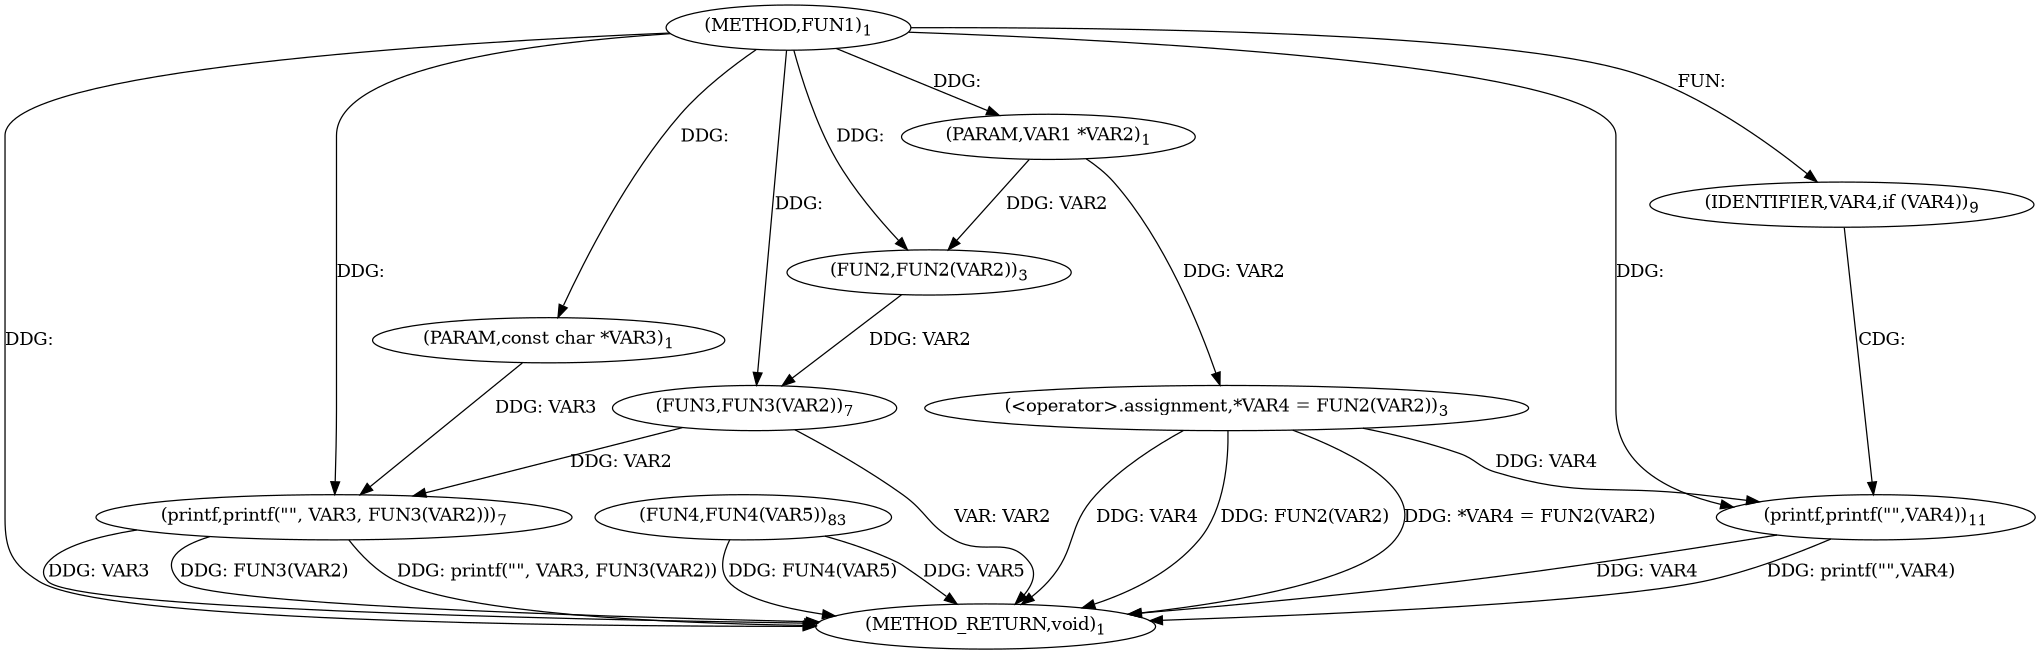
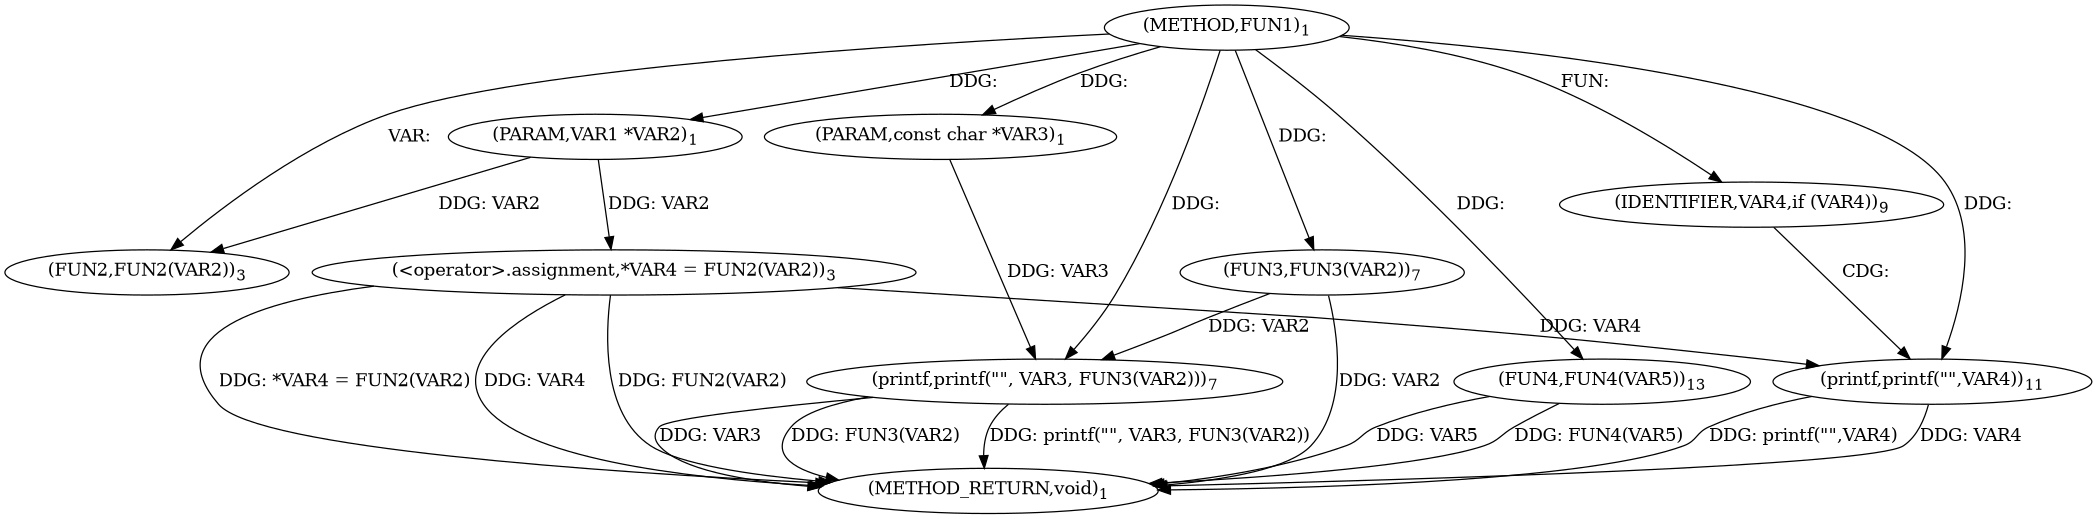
(863, 137) -> (413, 137)
(847, 336) -> none
(5, 407) -> (1422, 192)
(837, 515) -> (1696, 380)
(1003, 517) -> (1390, 382)
